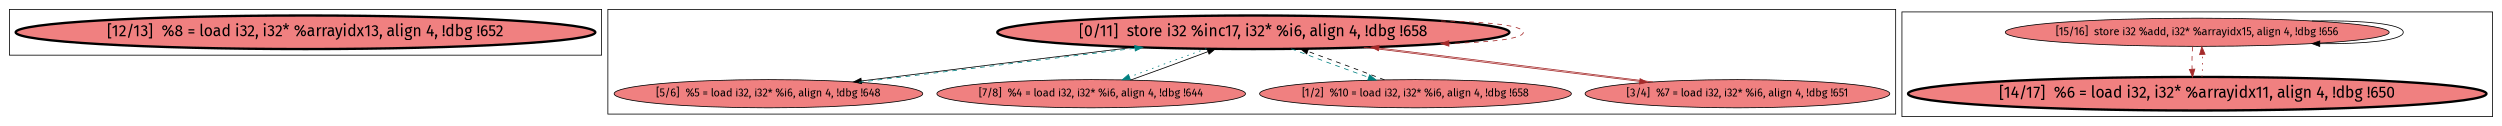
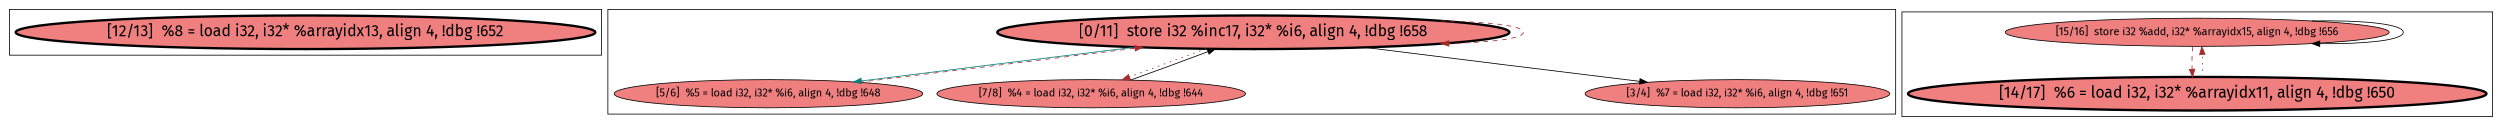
(1168, 63) -> (1168, 63)
(998, 64) -> (998, 64)
(1502, 64) -> (1502, 64)
(997, 65) -> (997, 65)
(1516, 65) -> none
(1415, 94) -> none
